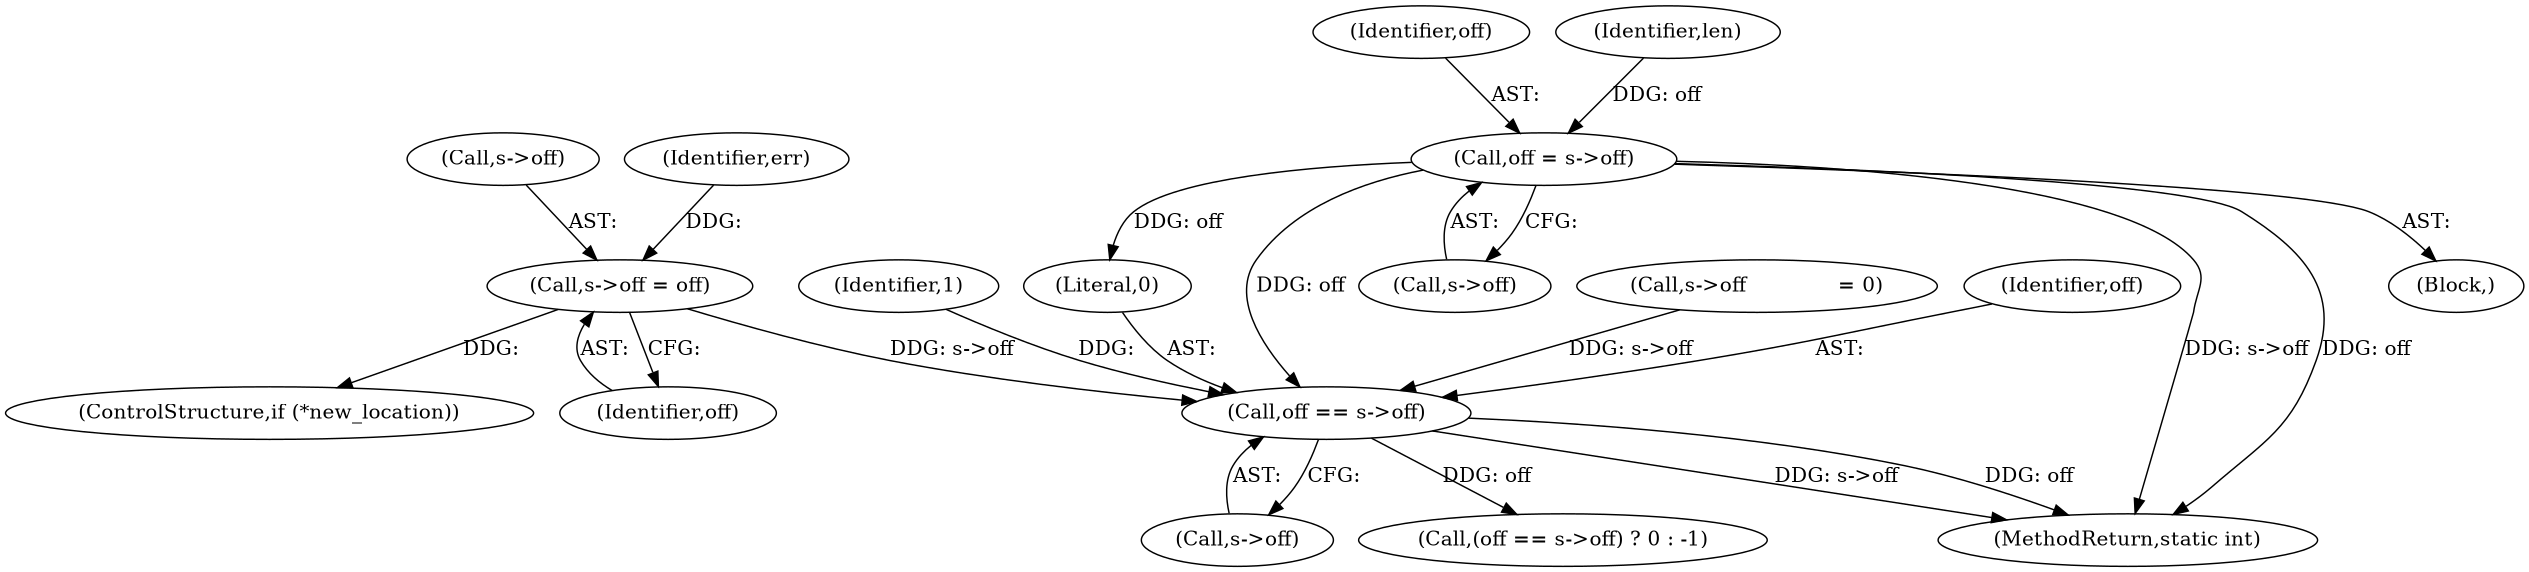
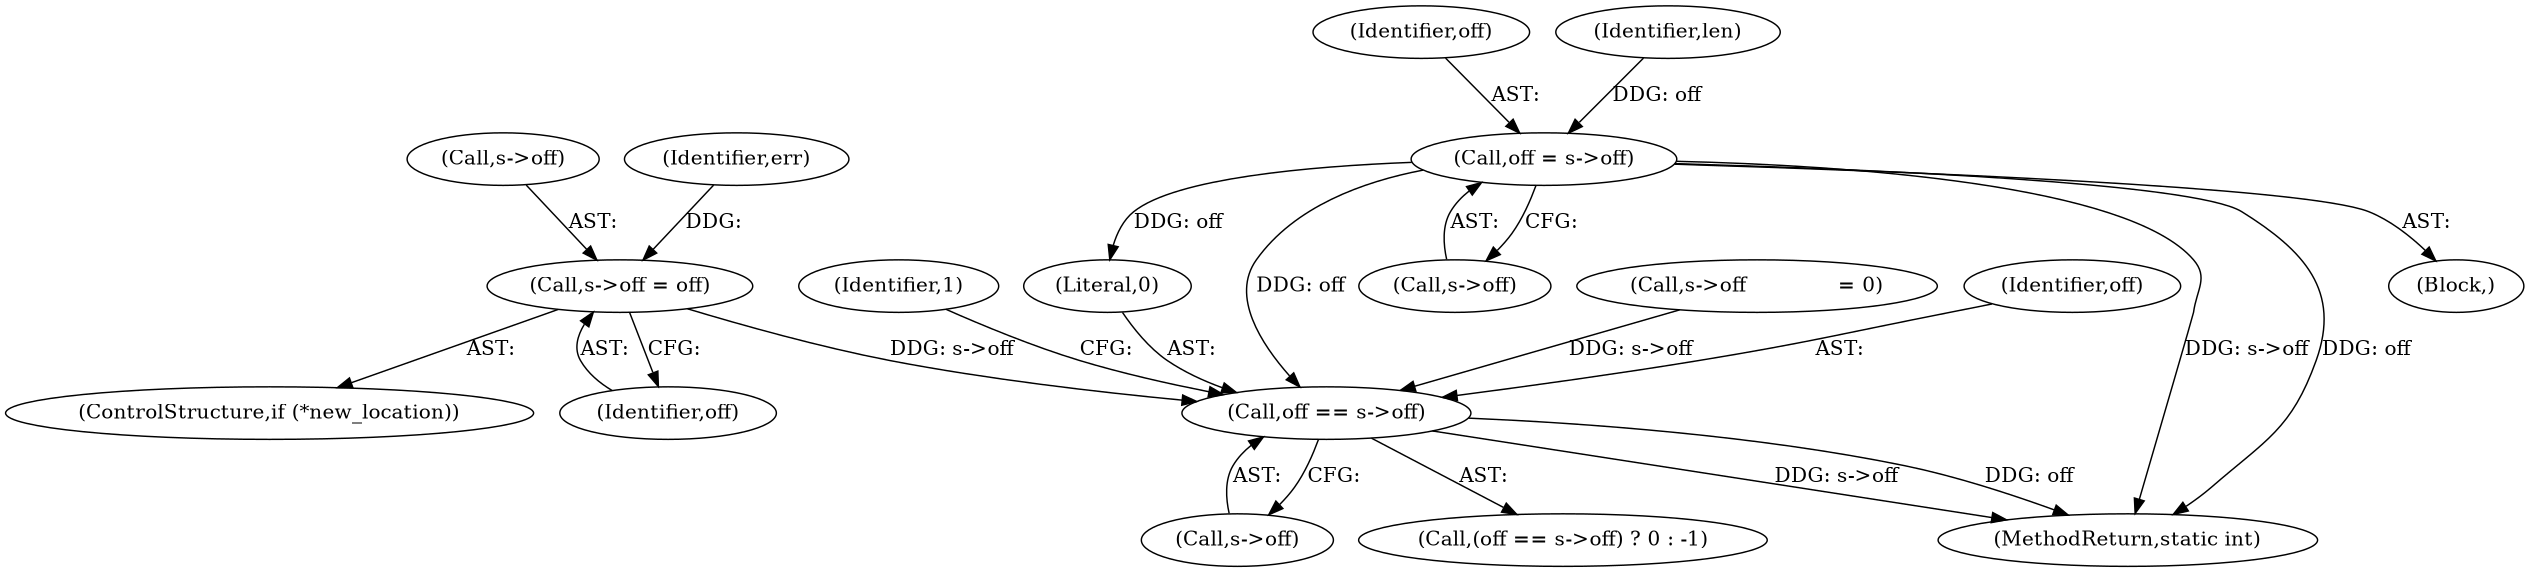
(494, 350) -> (494, 350)
(1110, 350) -> (1110, 350)
(1487, 477) -> (1487, 477)
